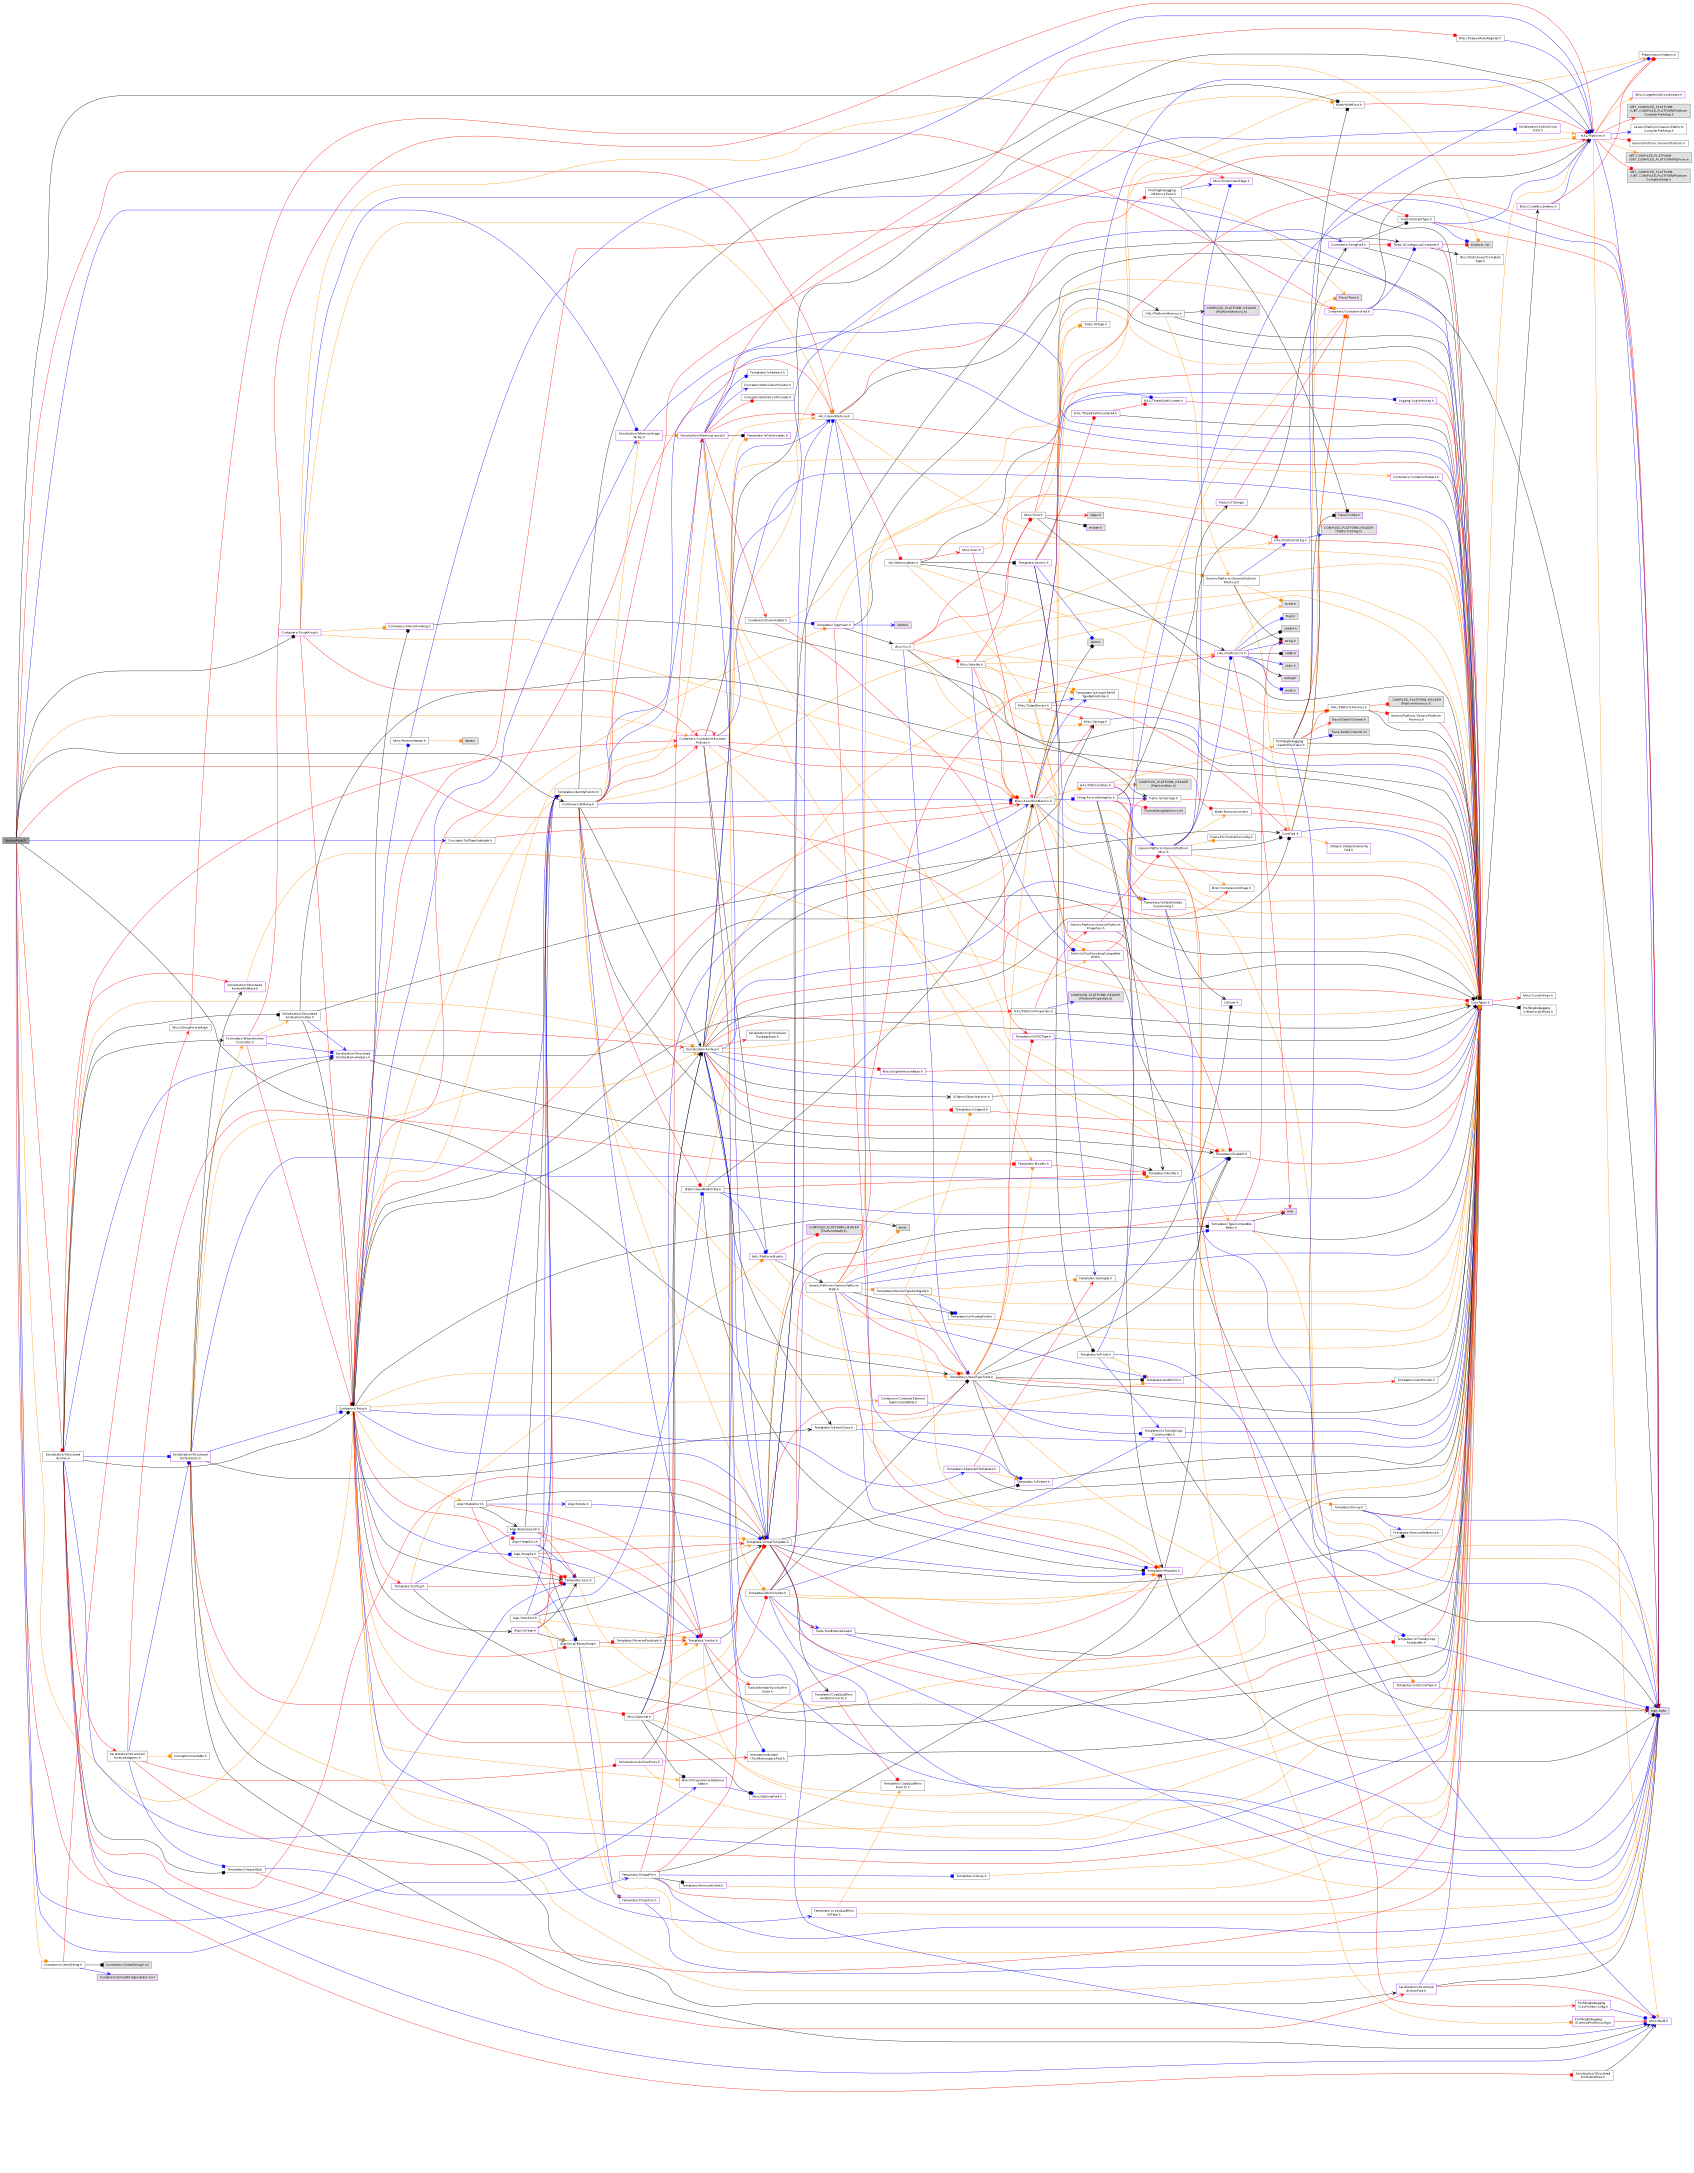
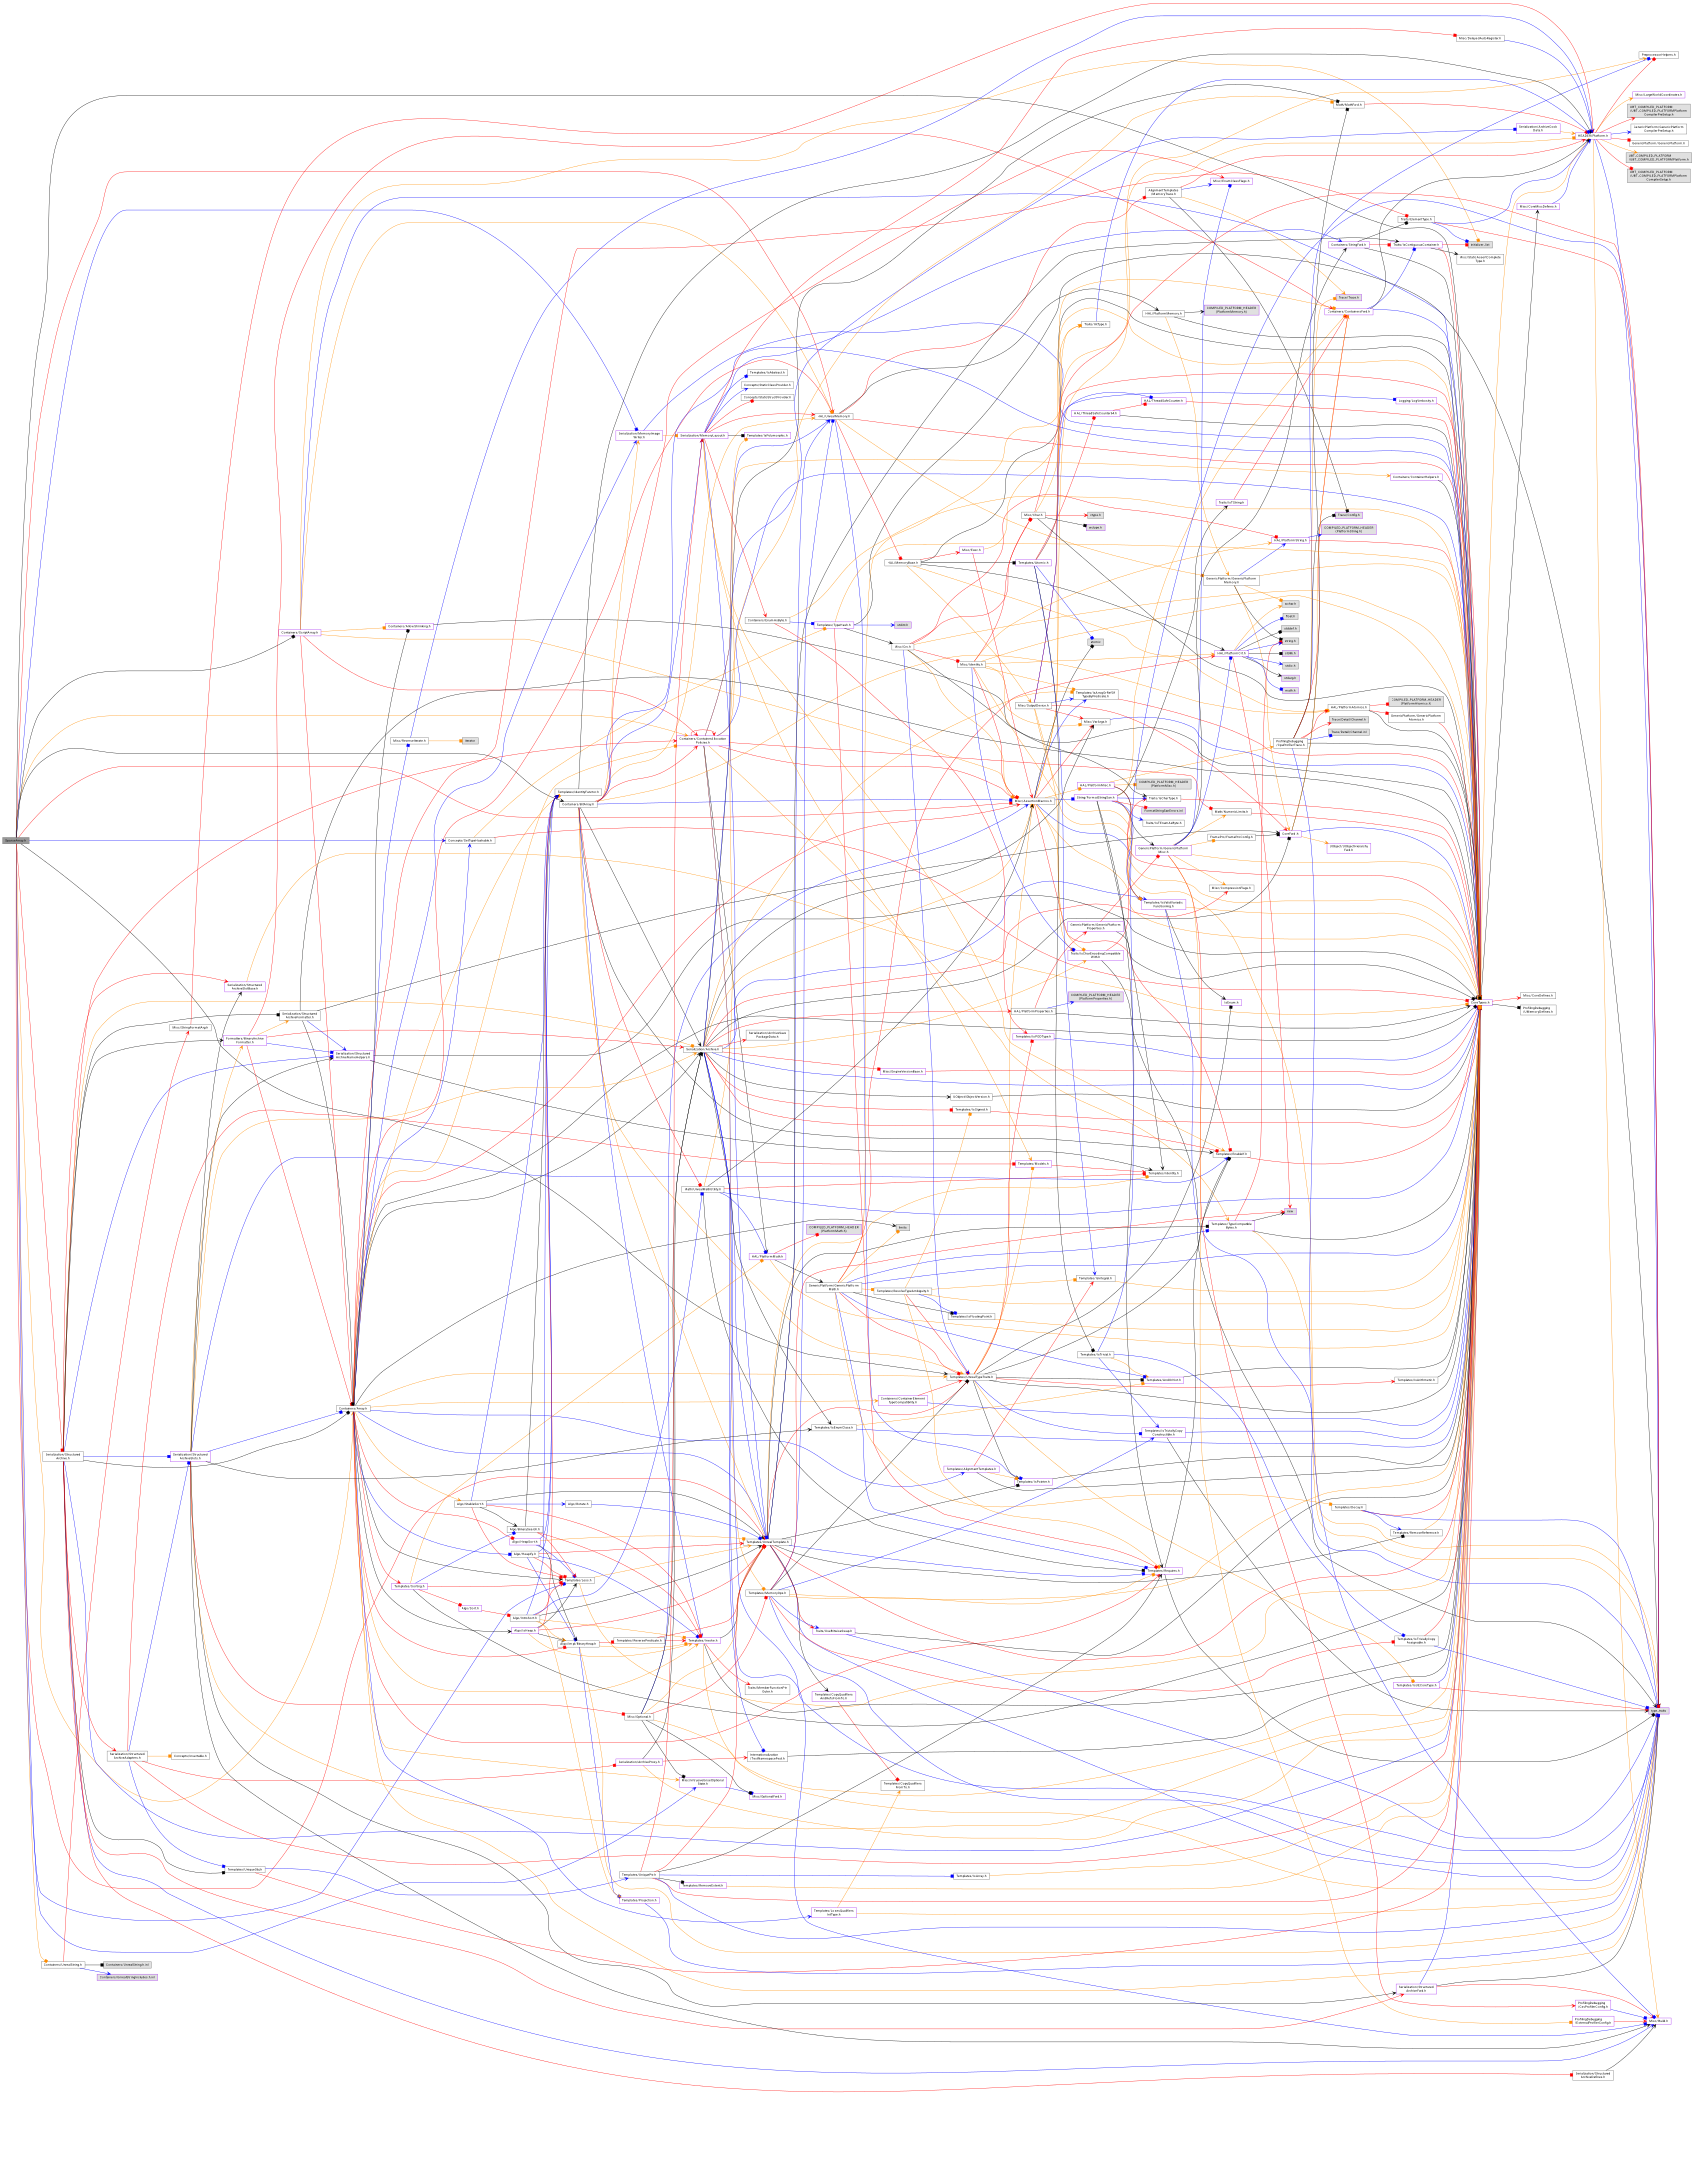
(1593, 136) -> (1593, 136)
(1615, 141) -> none
(1164, 192) -> (1164, 192)
none -> (1164, 823)
(1135, 829) -> (1135, 829)
(1236, 847) -> (1266, 835)
none -> (419, 1131)
none -> (938, 1389)
none -> (470, 1608)
none -> (654, 1612)
none -> (606, 1657)
